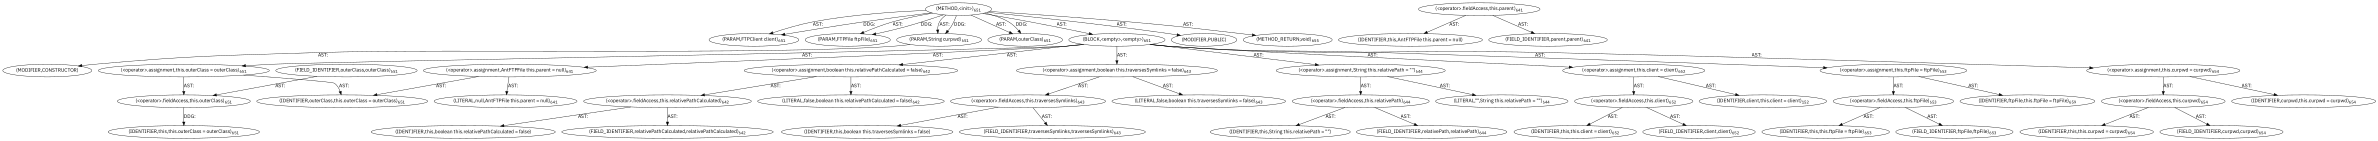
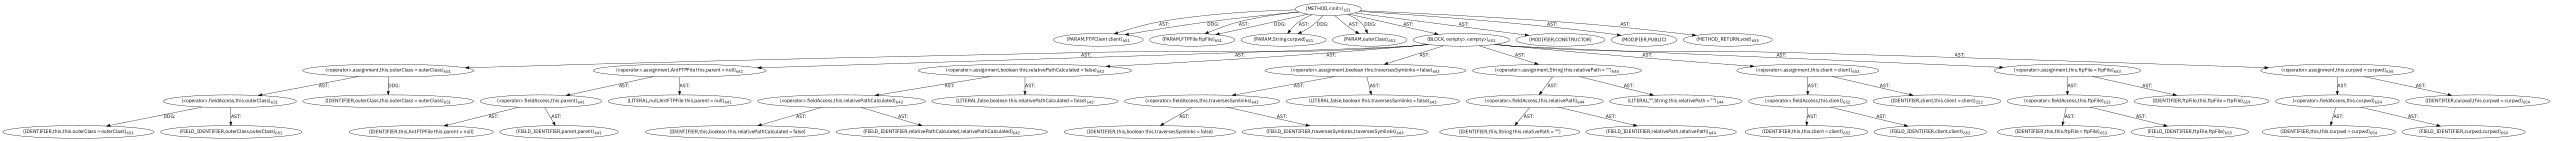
(496, 51) -> (1440, 24)
(267, 86) -> (230, 115)
(345, 86) -> (395, 86)
(428, 86) -> (611, 86)
